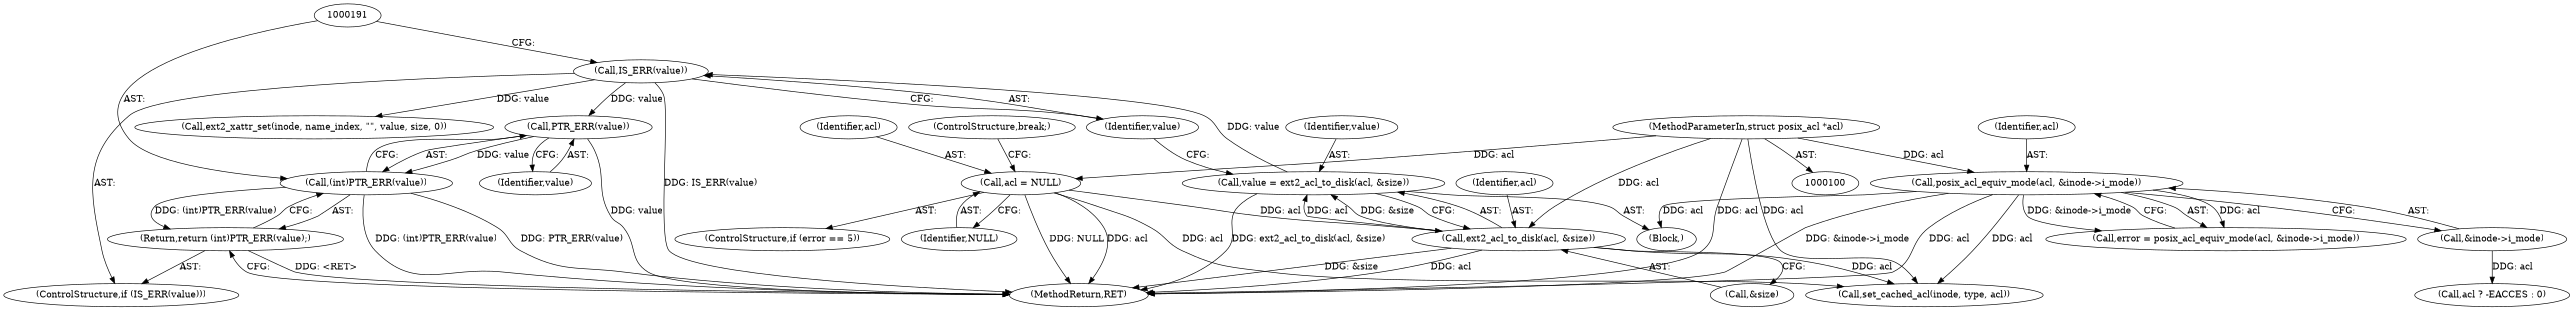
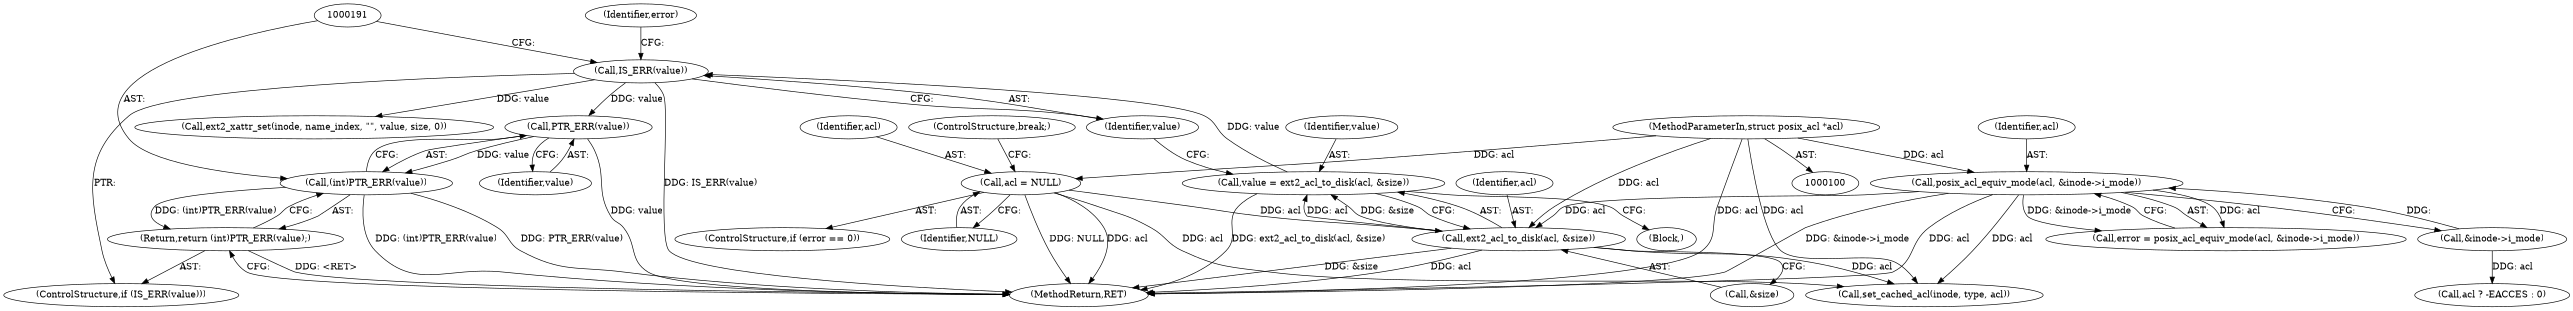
none -> (641, 15)
(107, 183) -> (107, 183)
(1781, 197) -> (1727, 197)
(1636, 211) -> (1636, 211)
(2420, 211) -> (2420, 211)
(782, 239) -> (782, 239)
